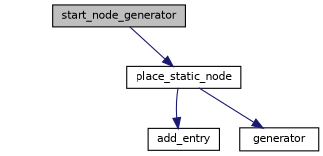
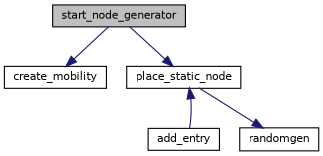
none -> (55, 77)
(177, 103) -> (191, 114)
(279, 139) -> (279, 139)
